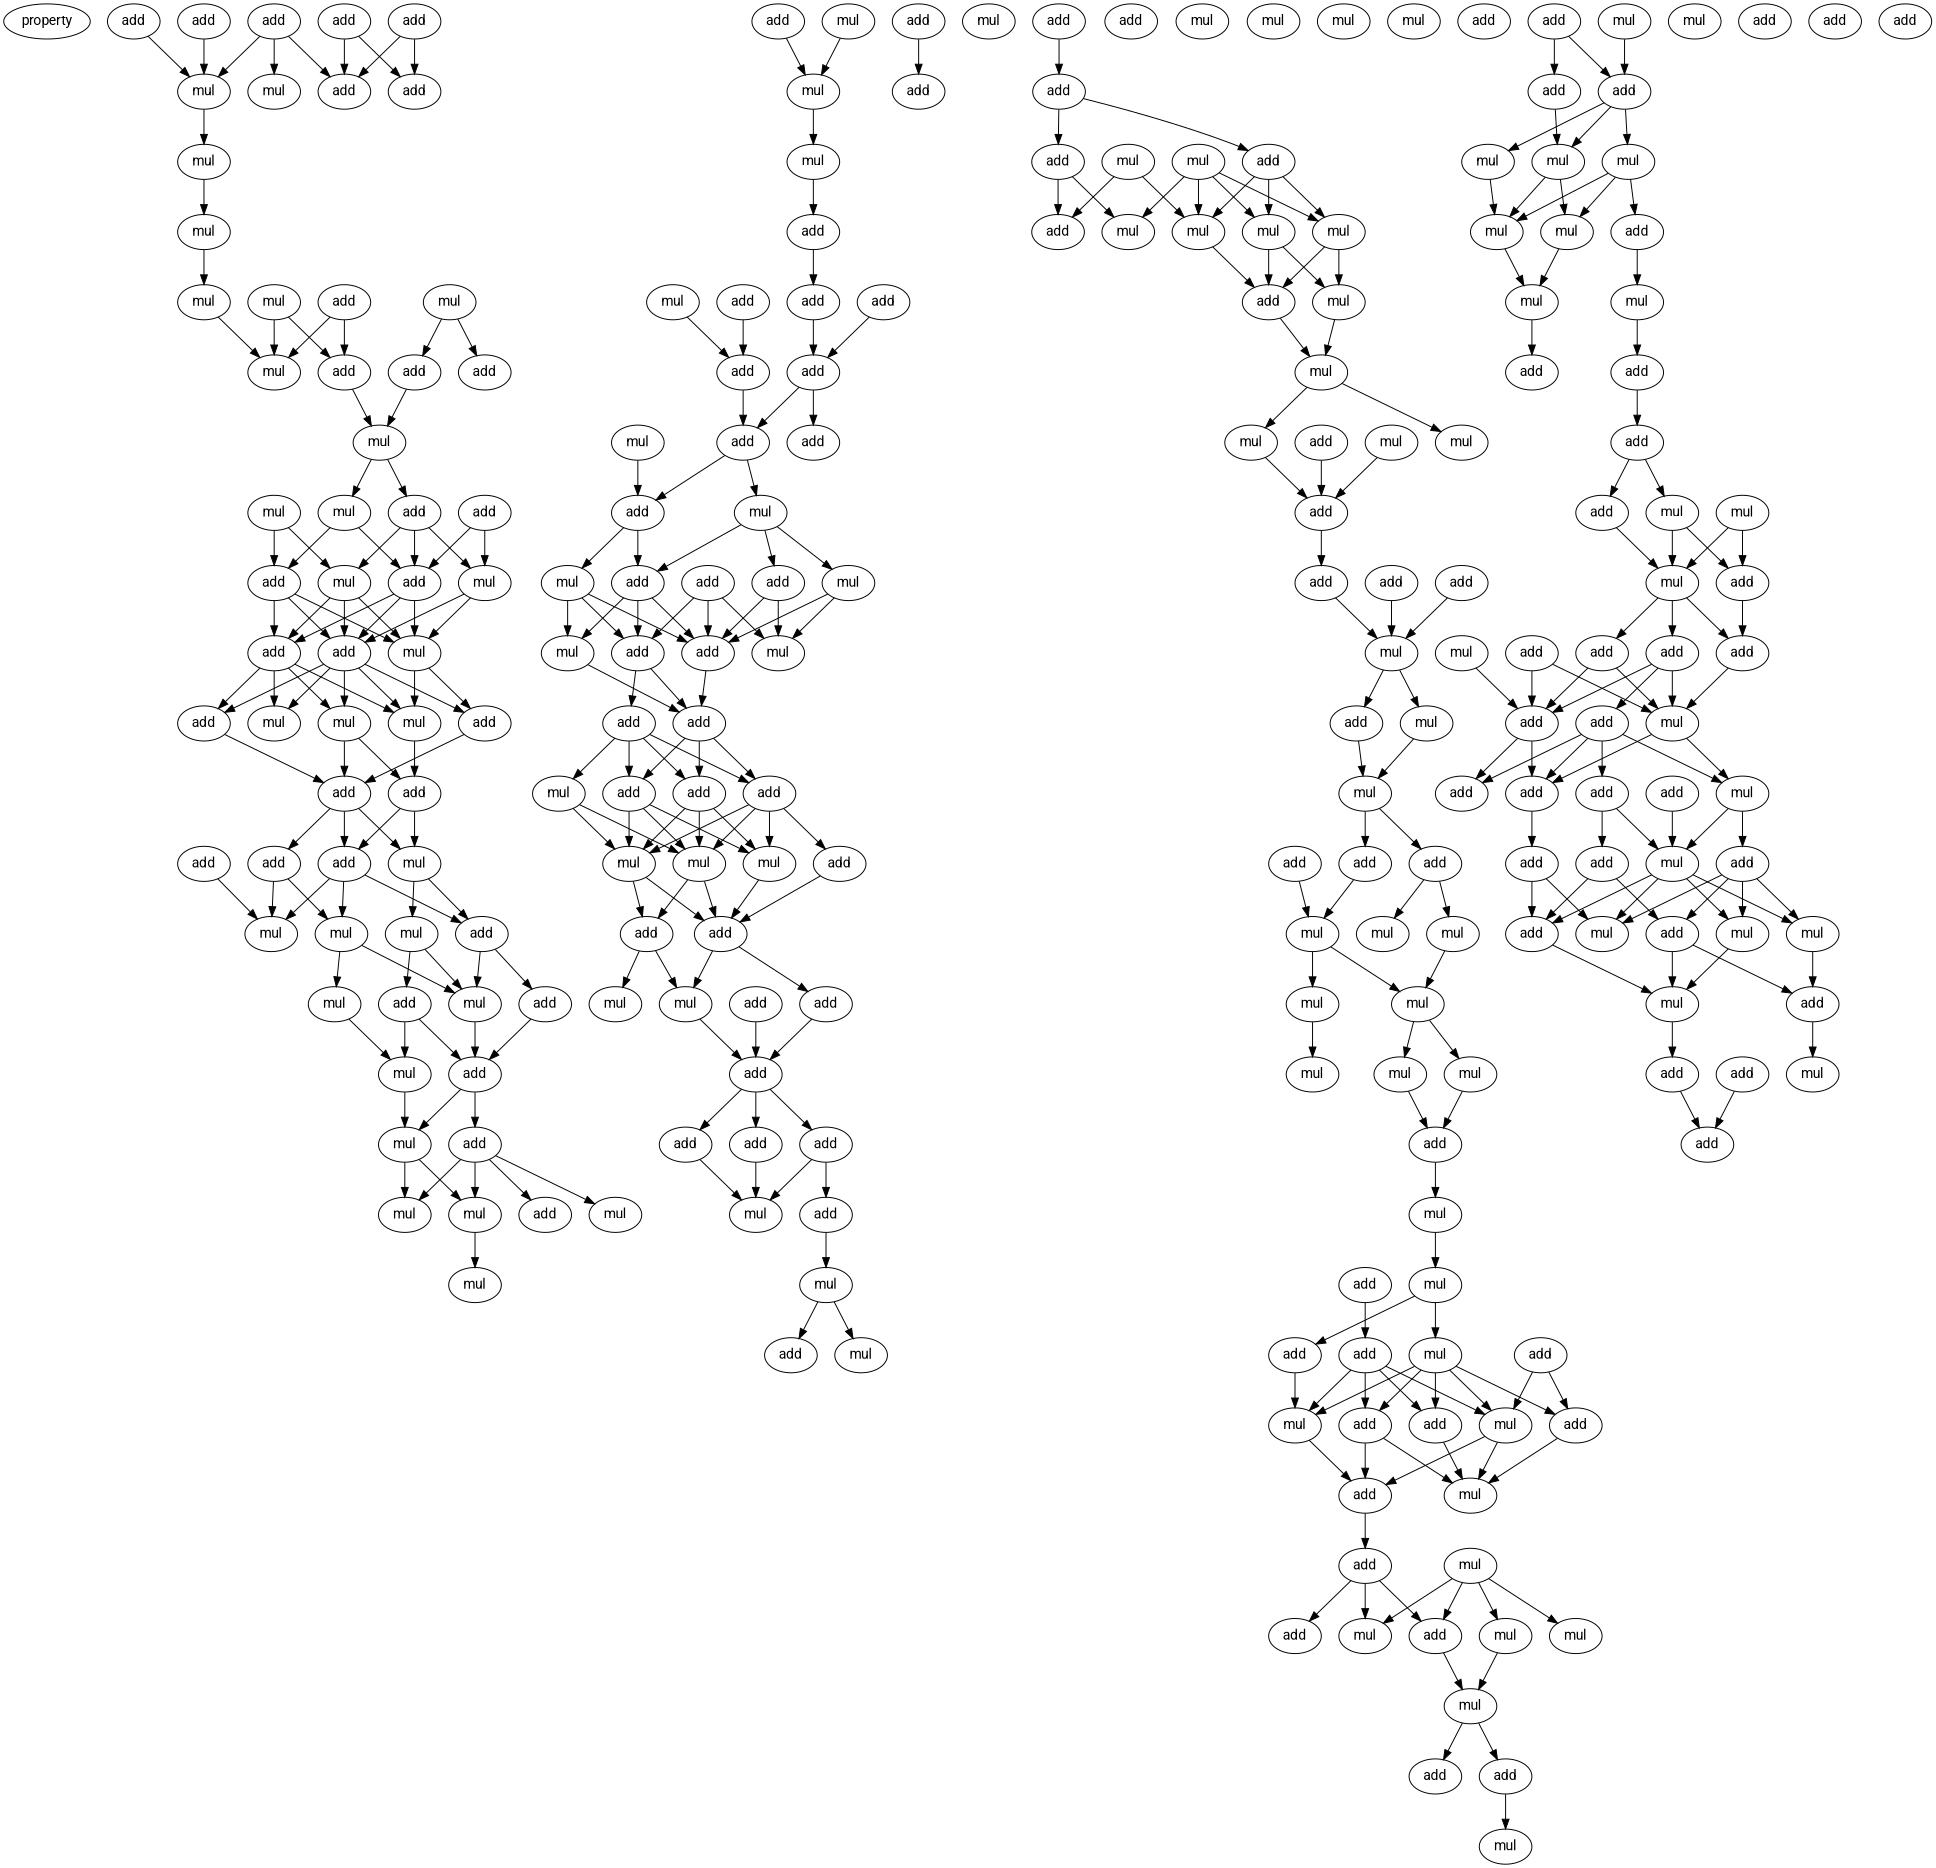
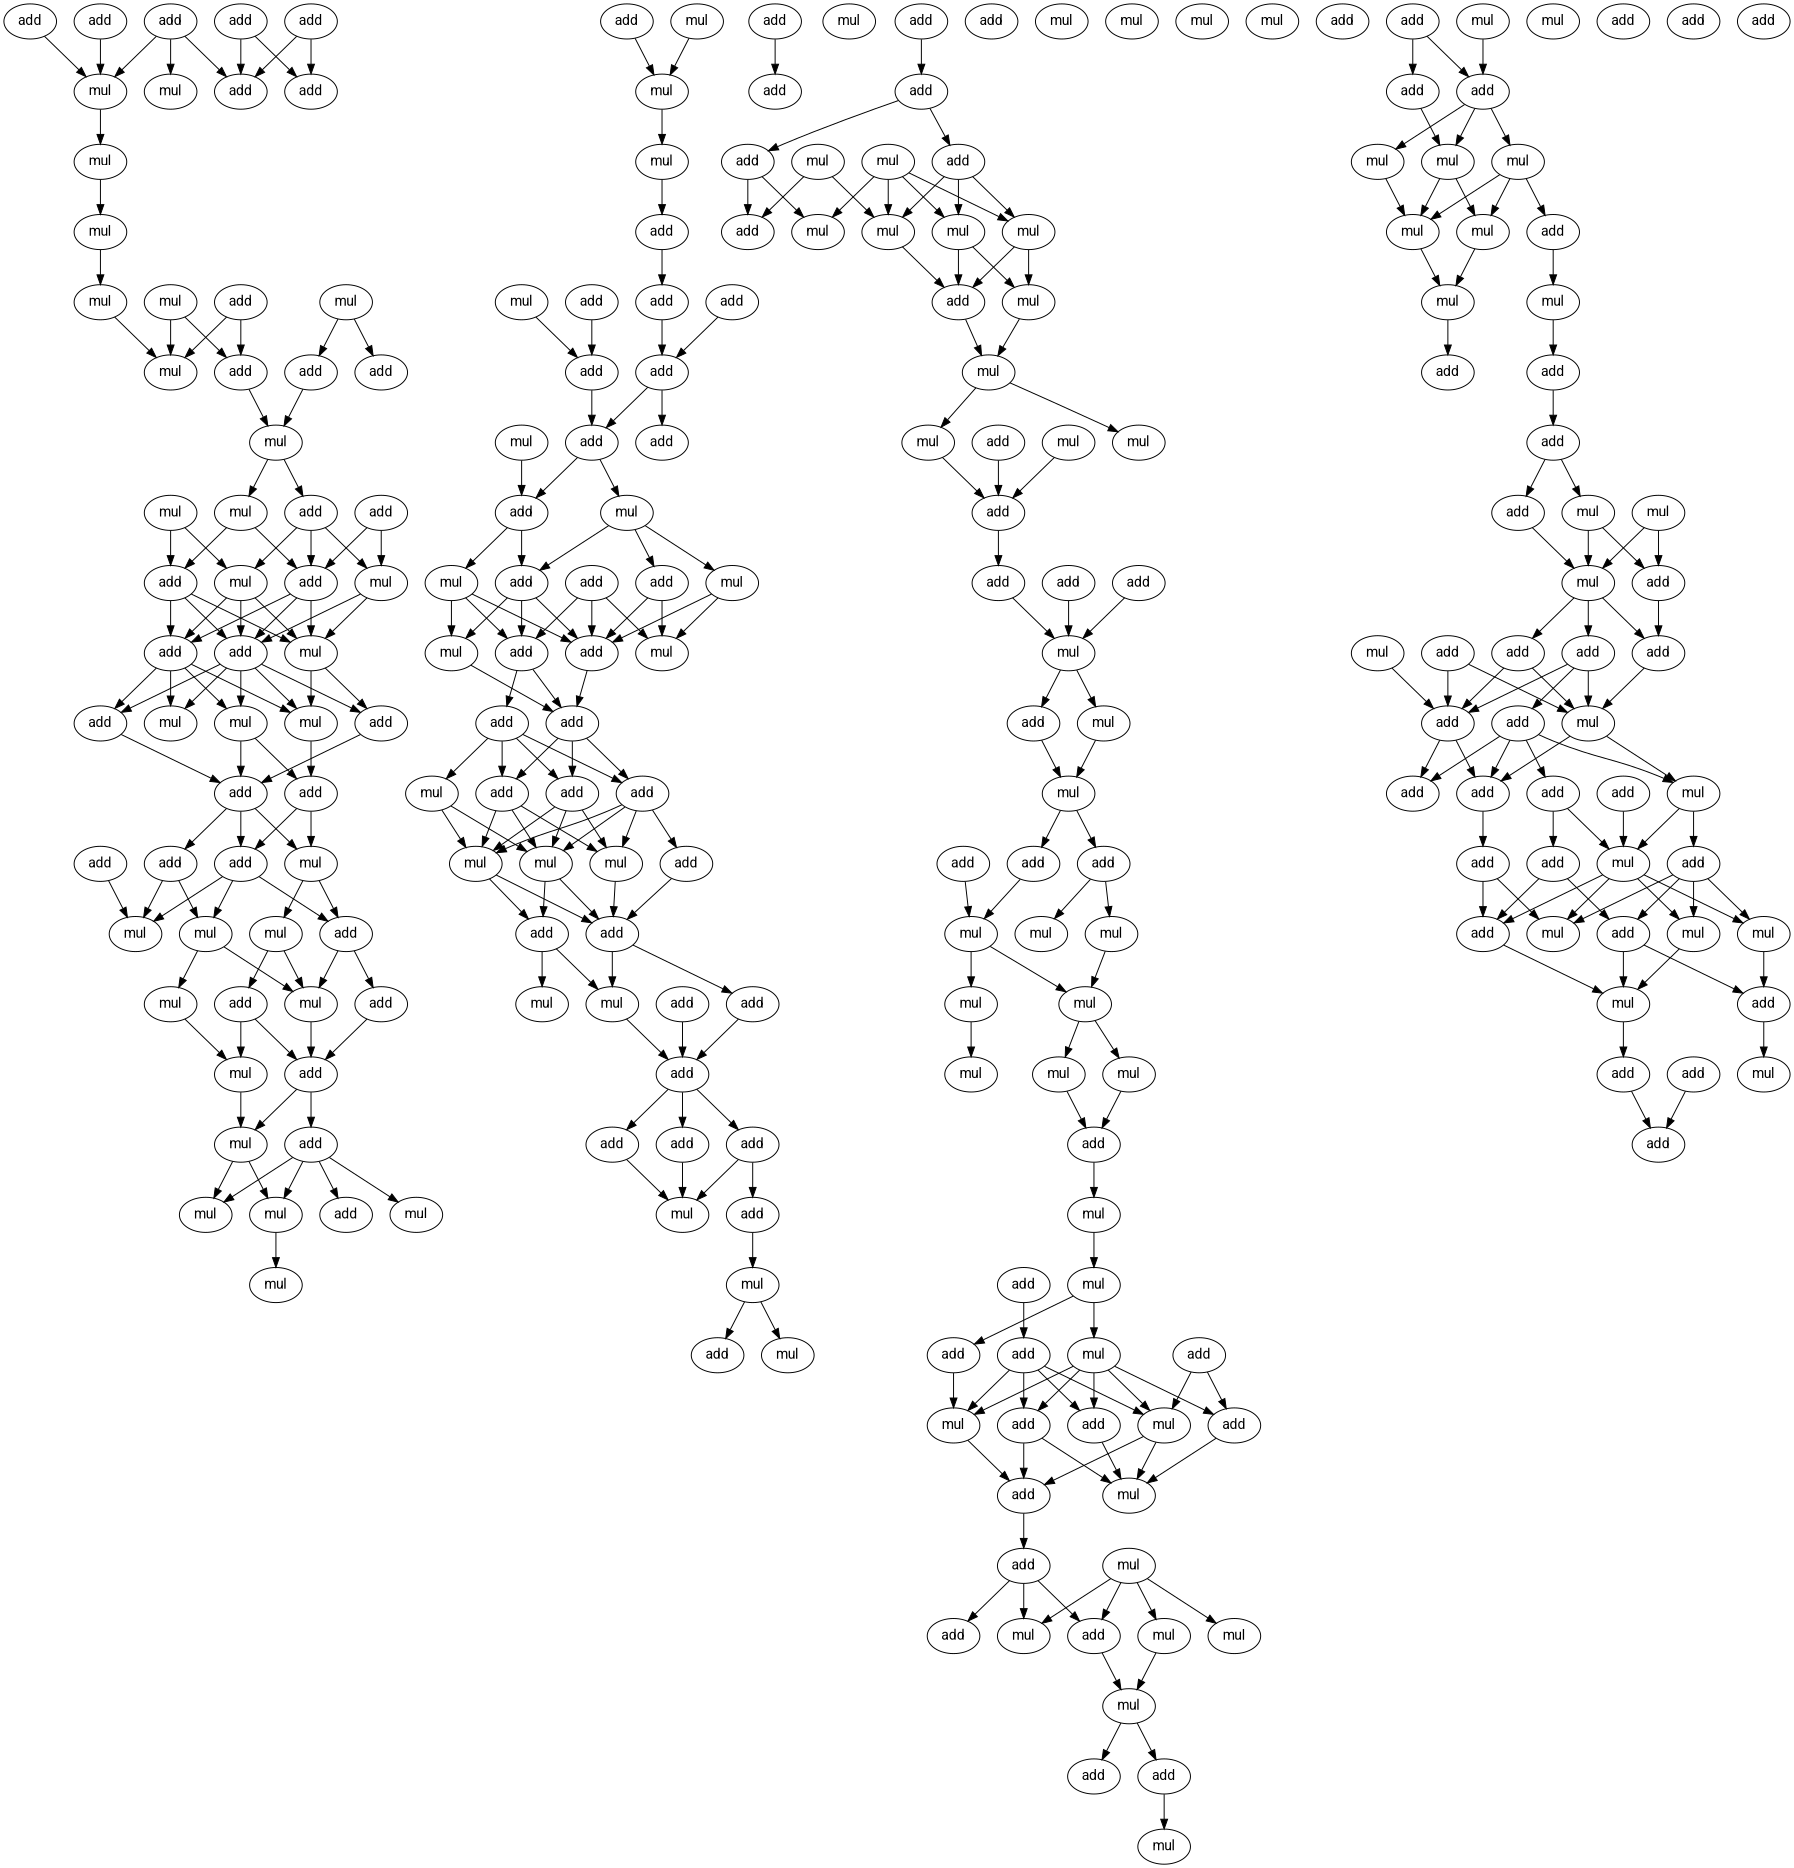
(47, 21) -> none
